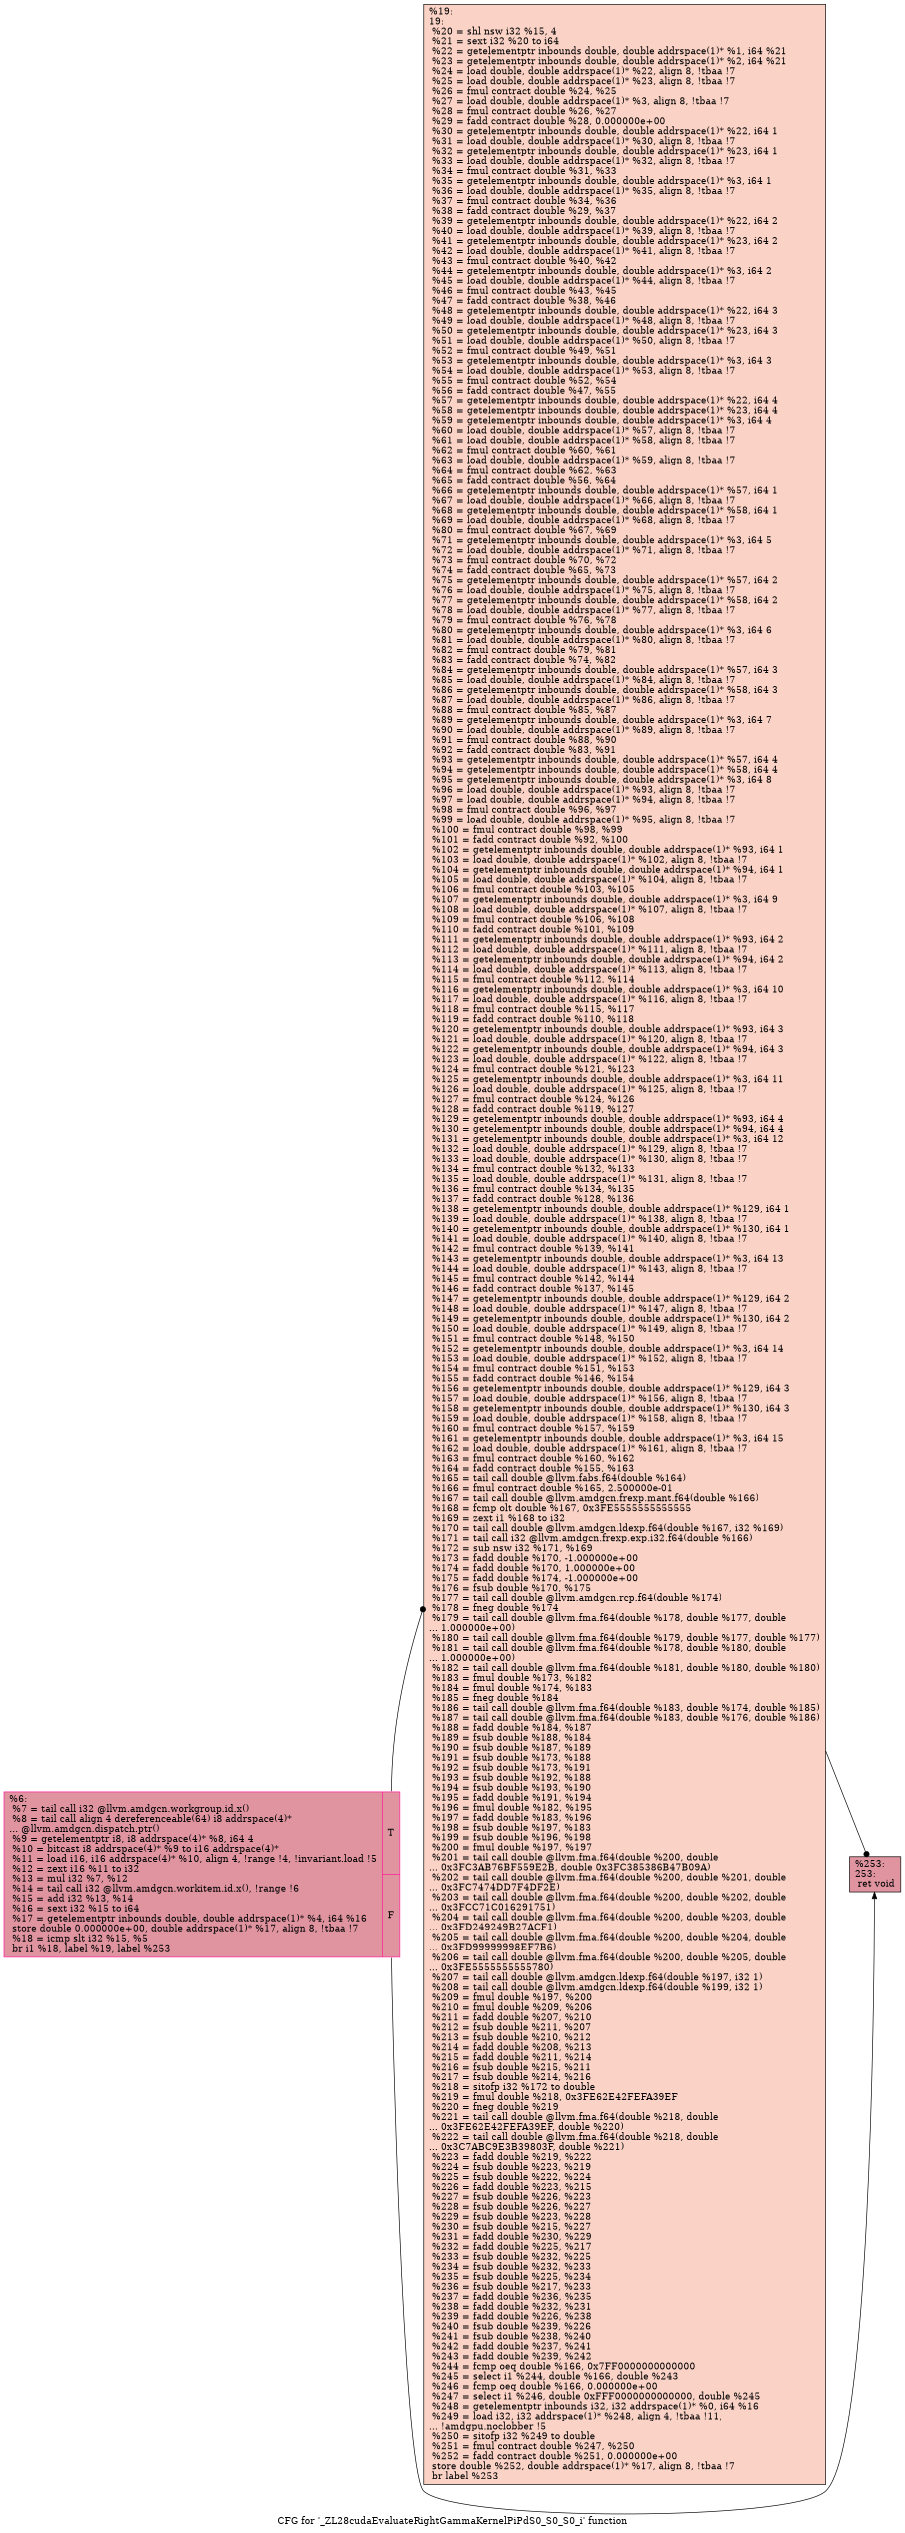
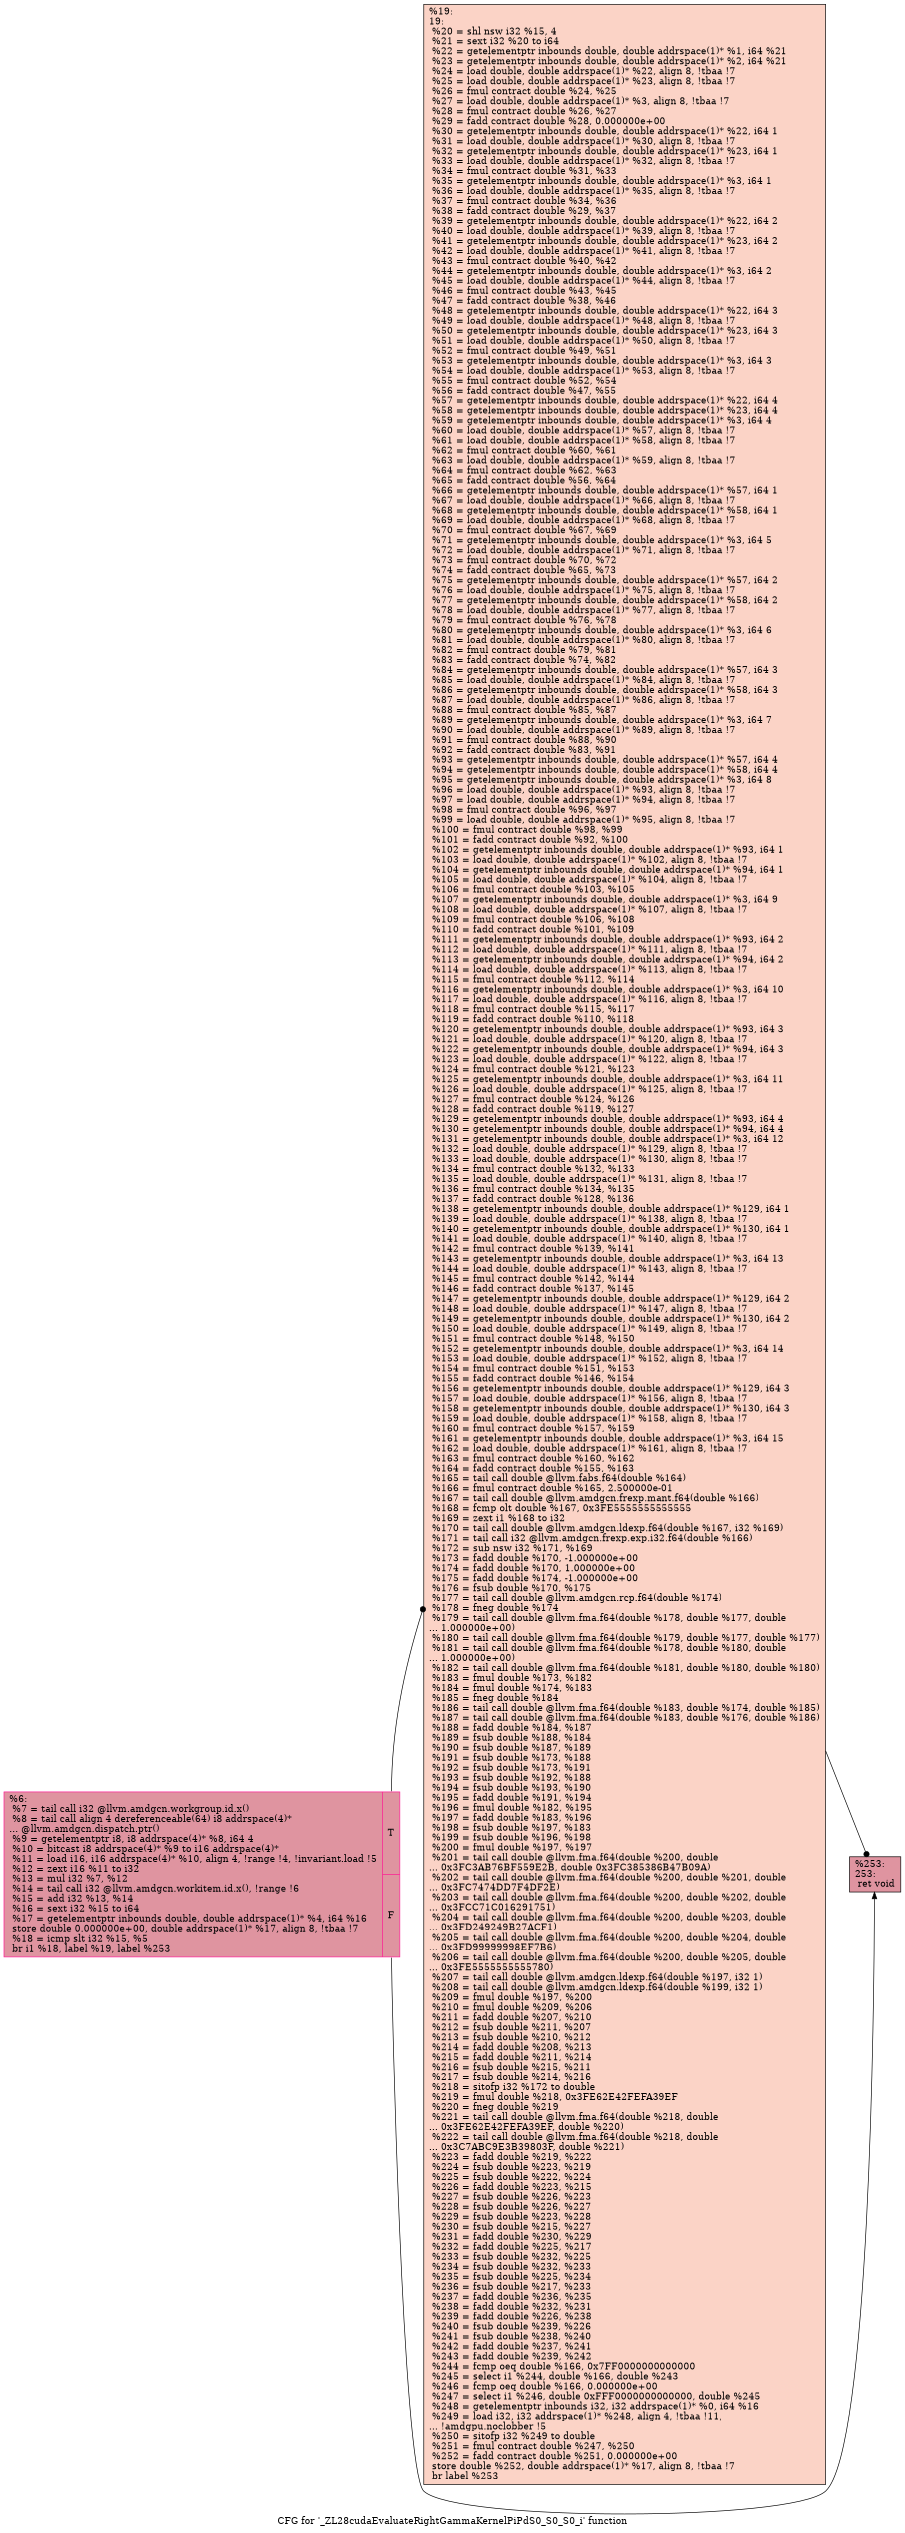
(523, 531) -> (523, 531)
